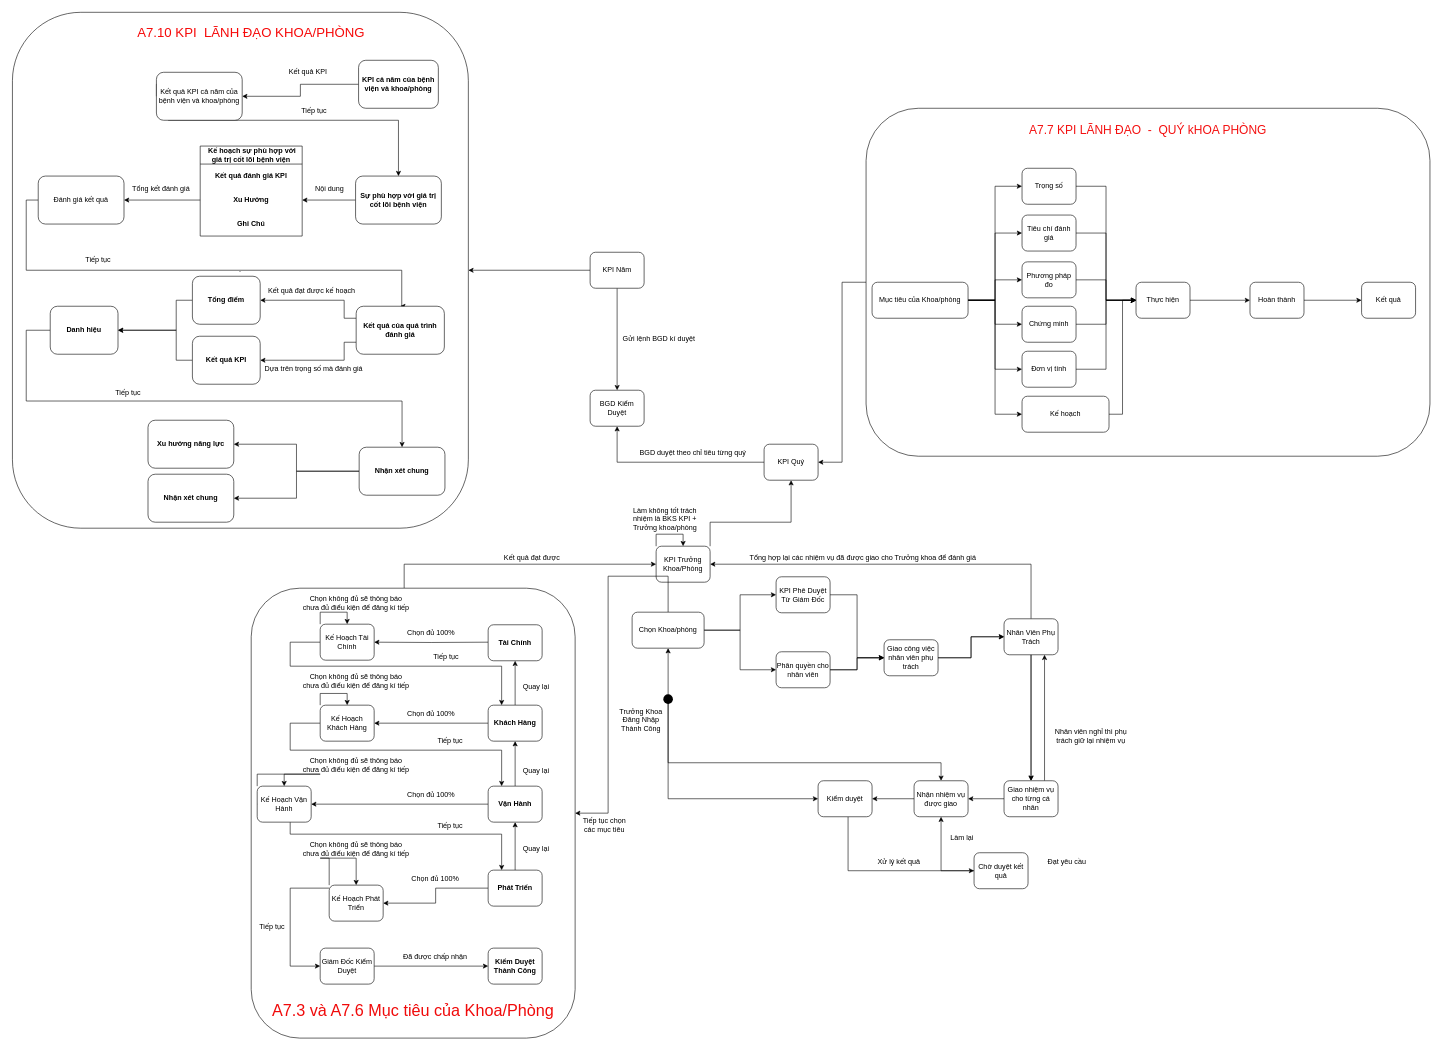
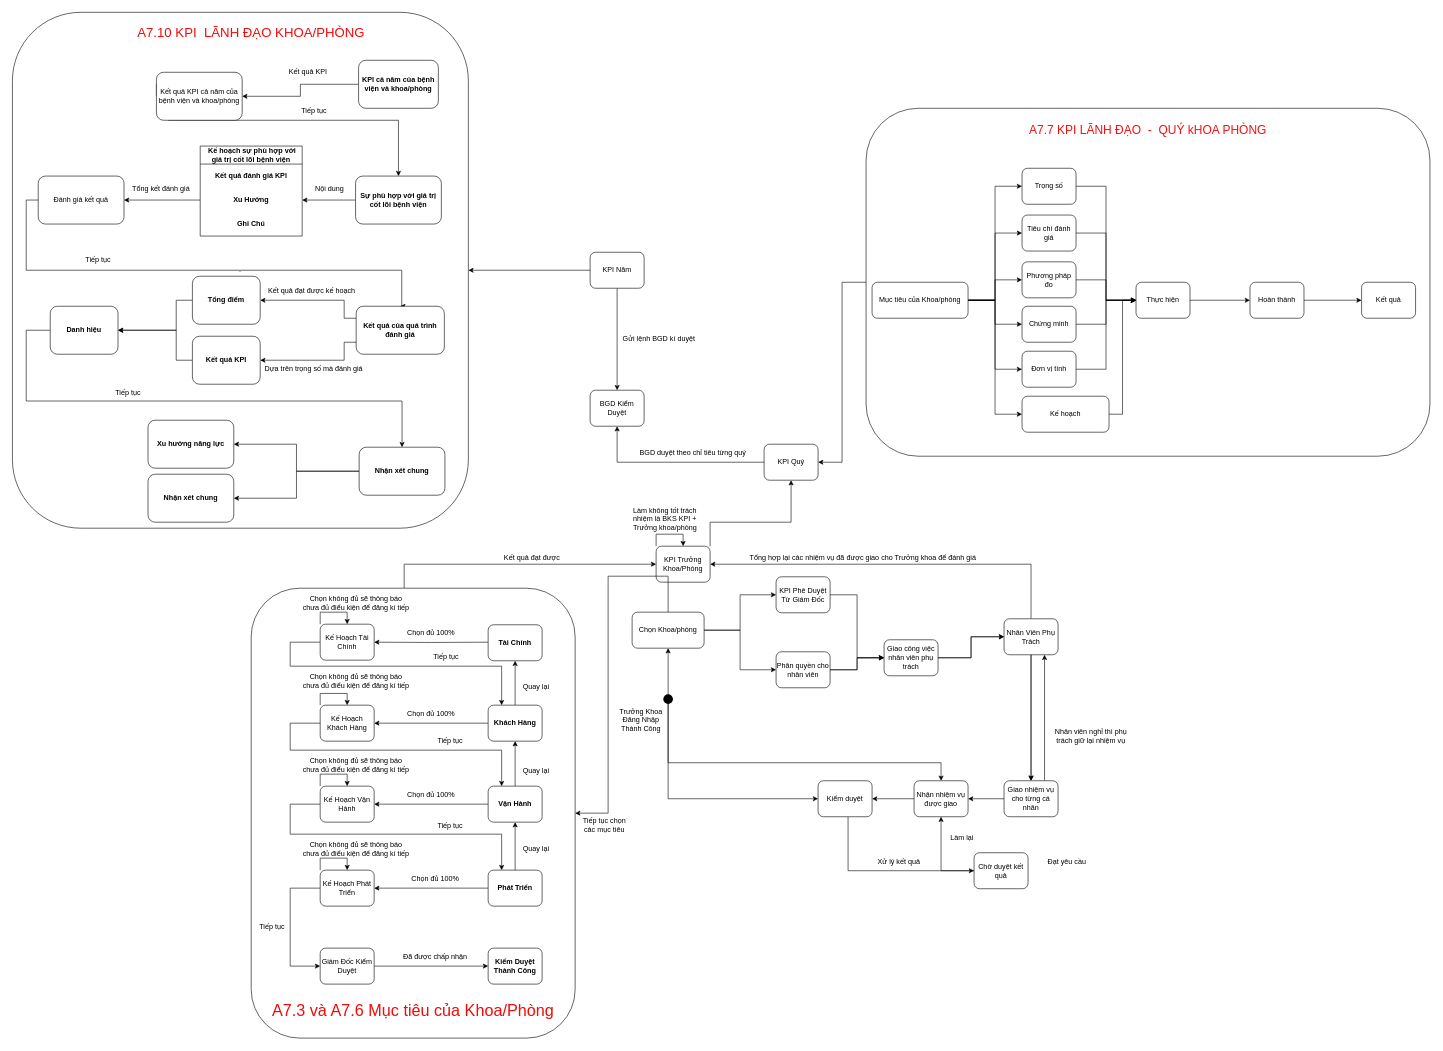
(284, 804) -> (347, 804)
(356, 903) -> (347, 888)
